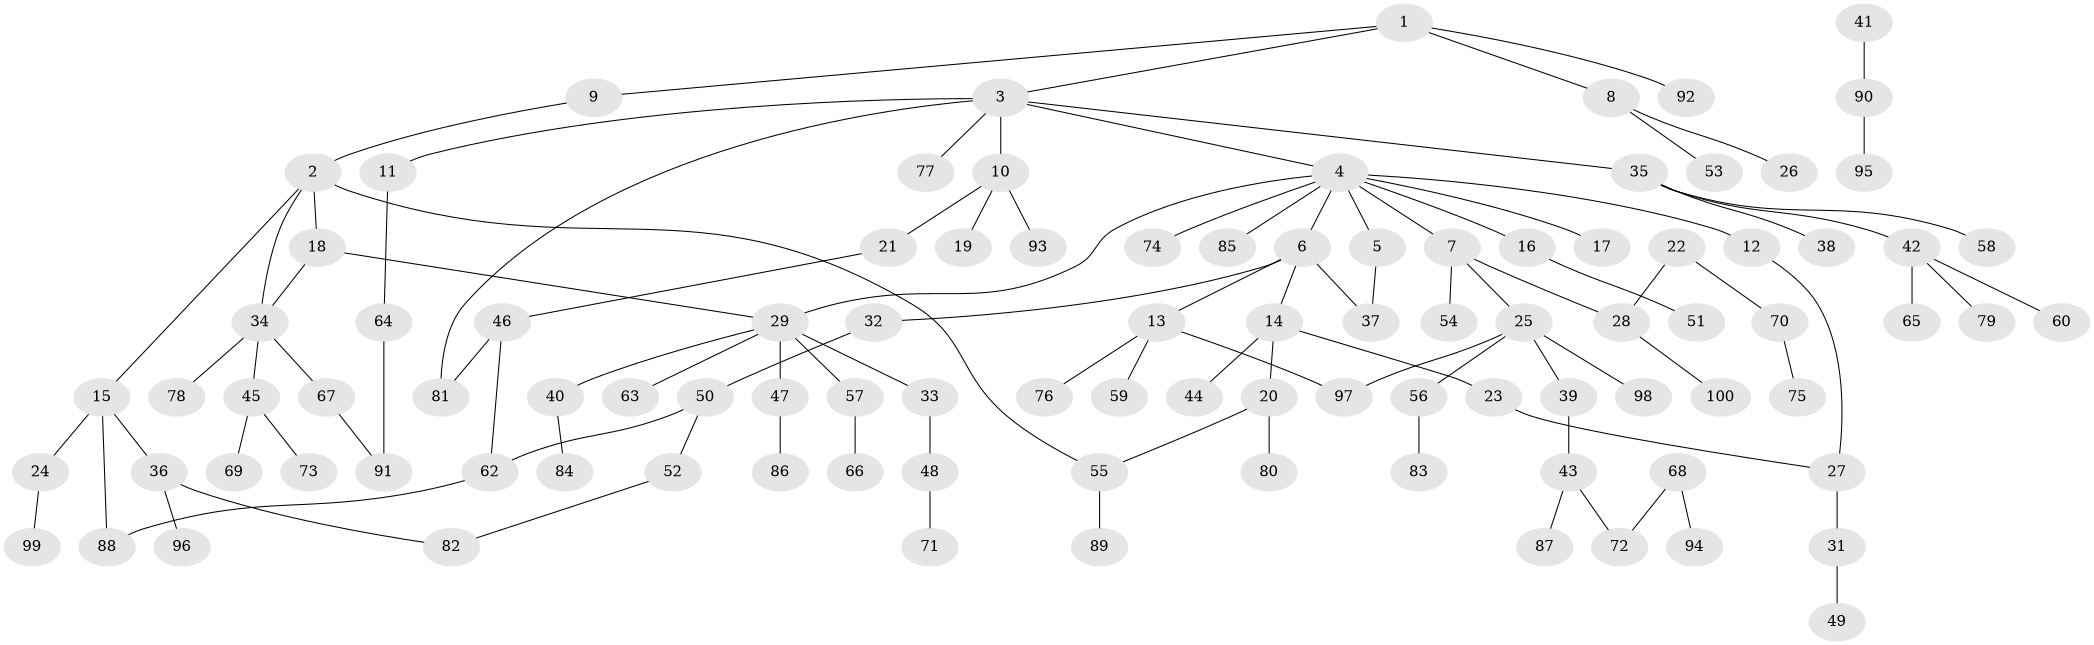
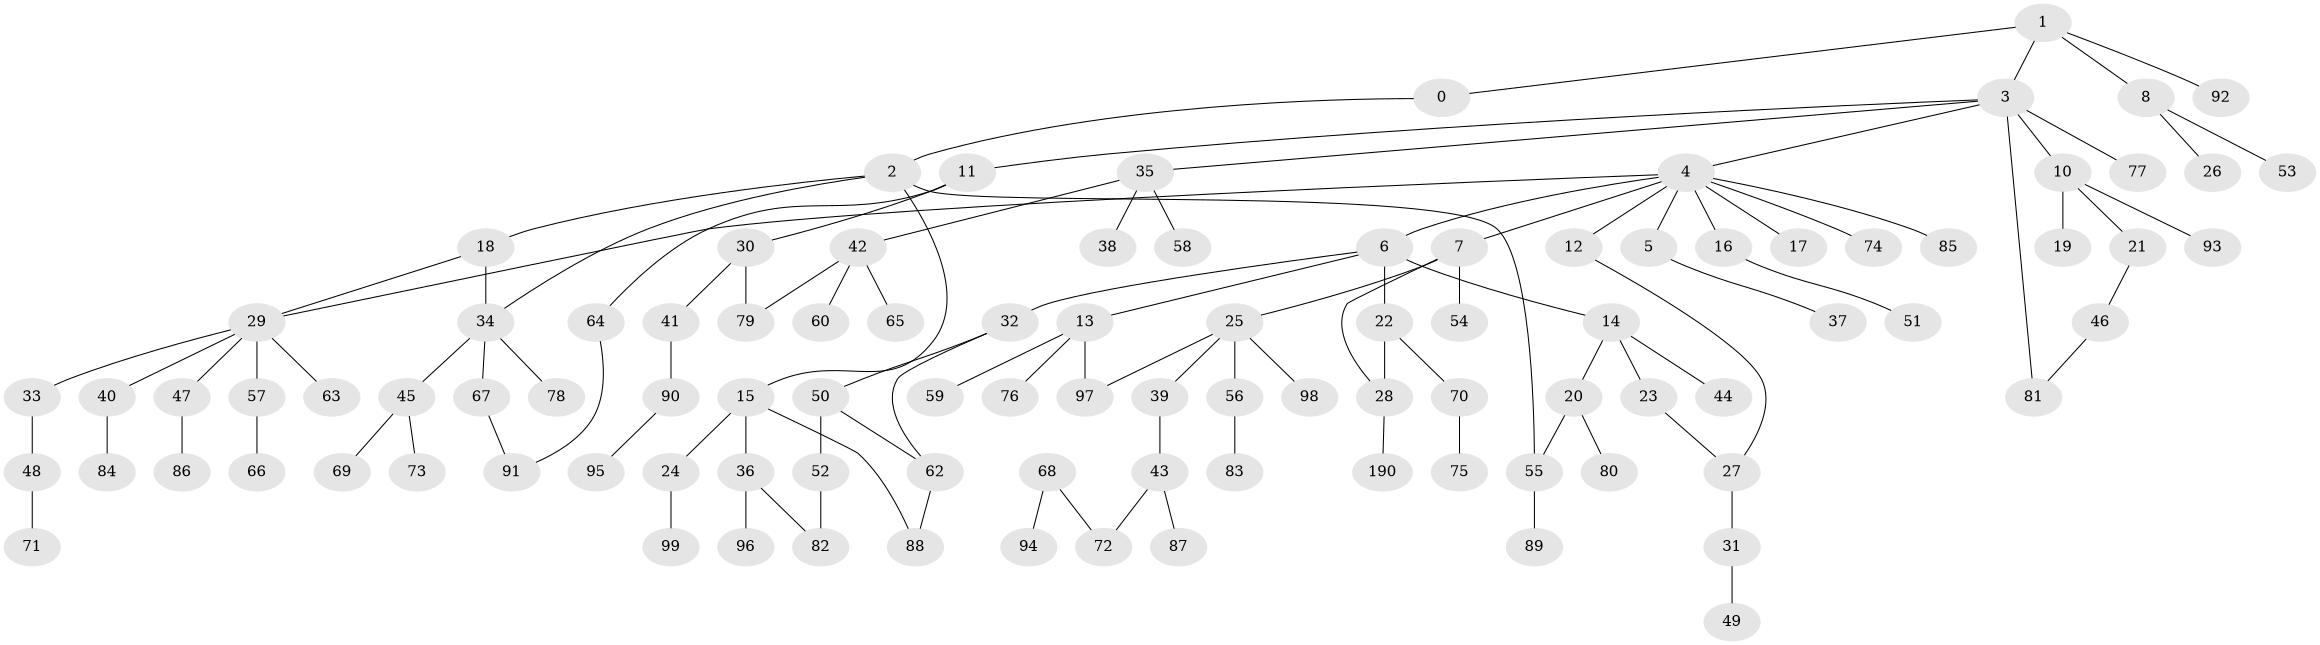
(594, 98) -> (1442, 98)
none -> (746, 248)
(1337, 285) -> (1385, 292)
(496, 397) -> (903, 374)
(1721, 397) -> (1383, 472)
